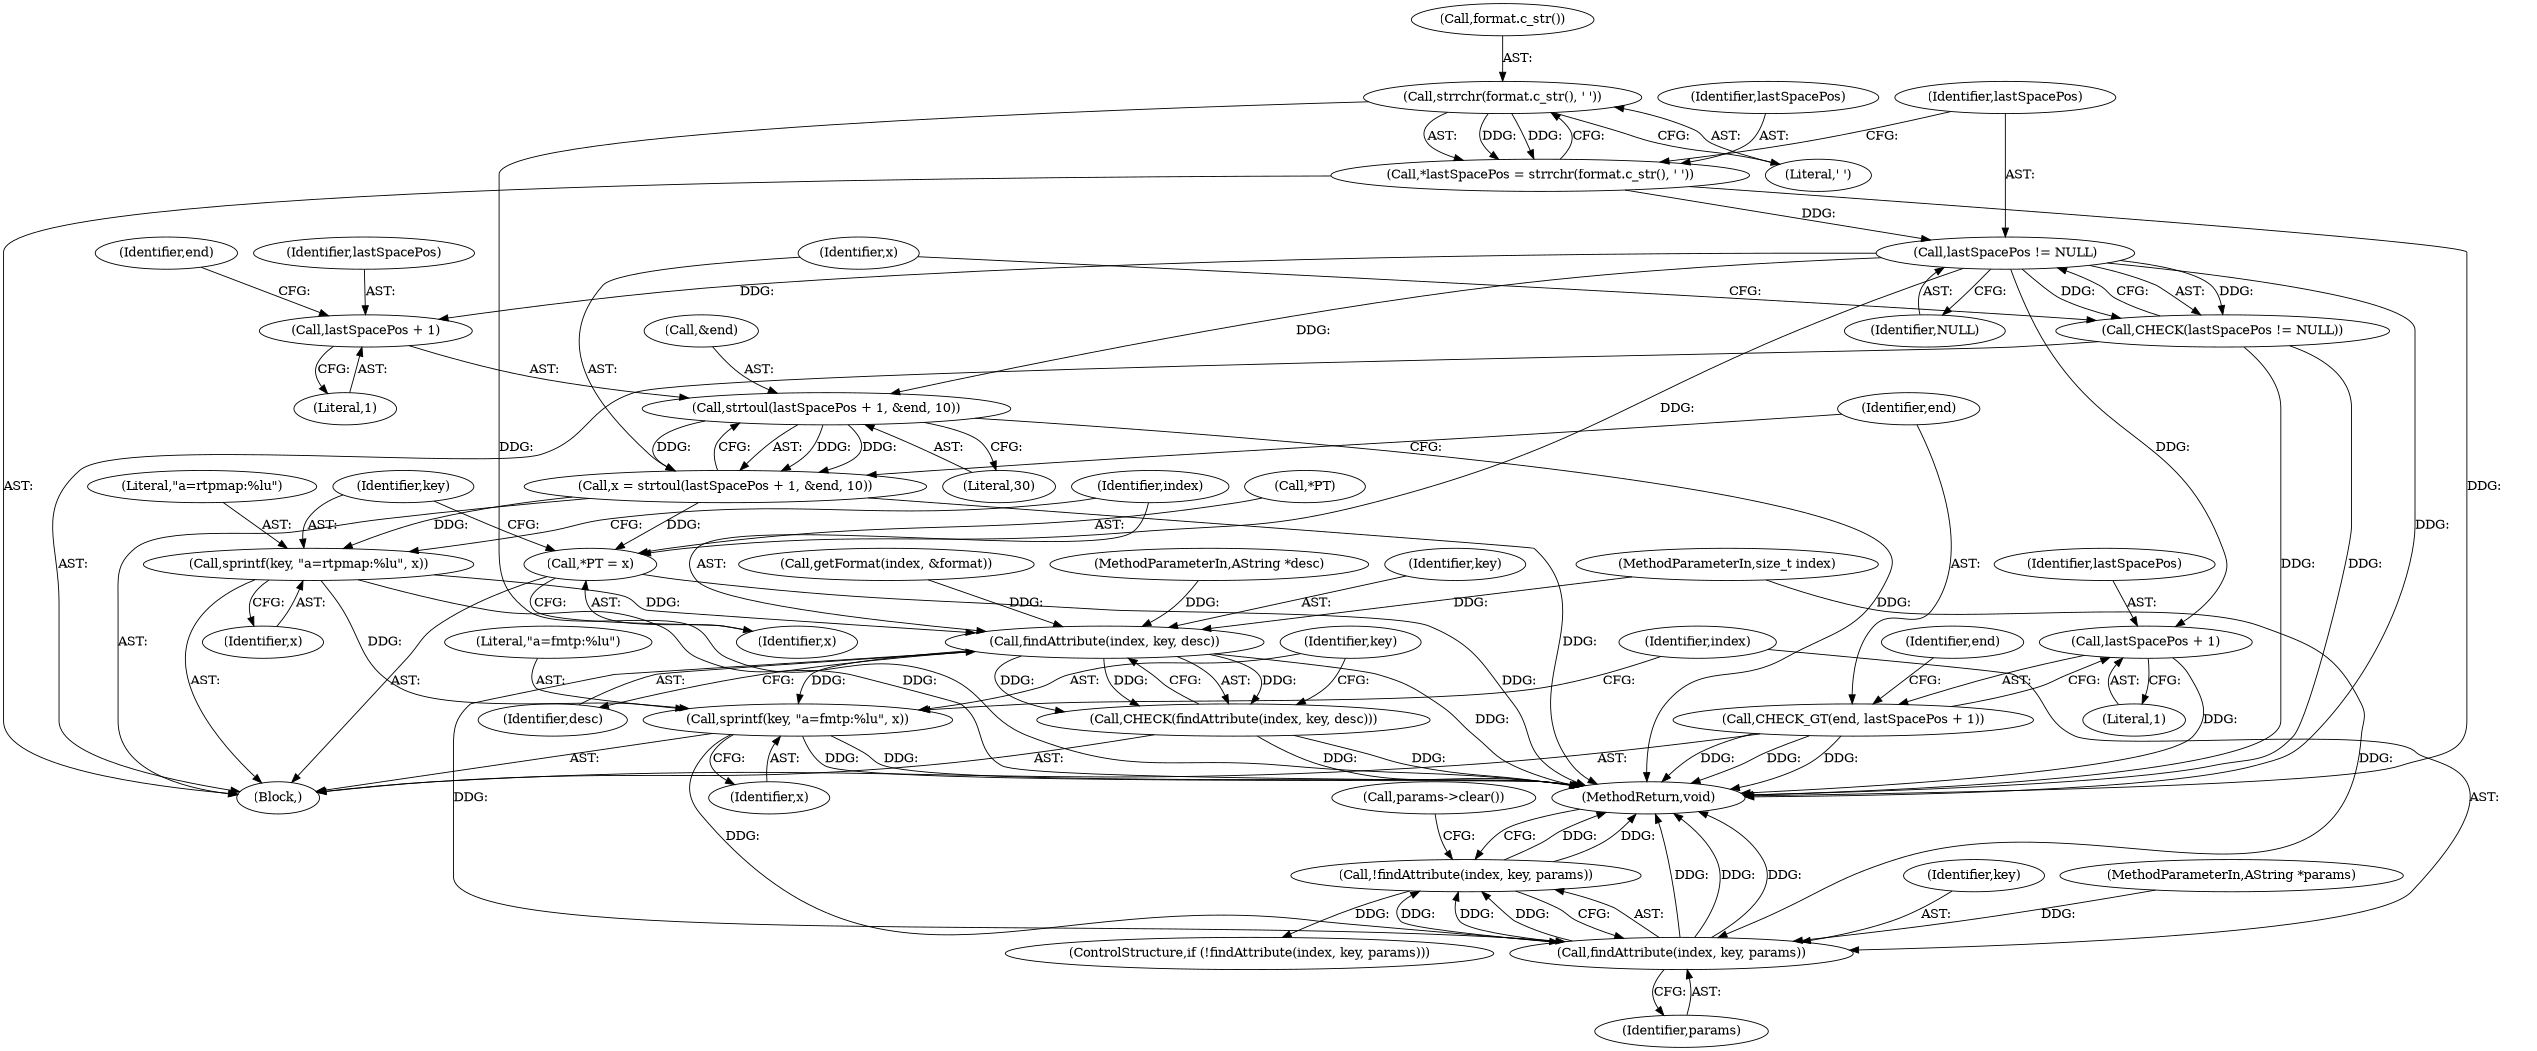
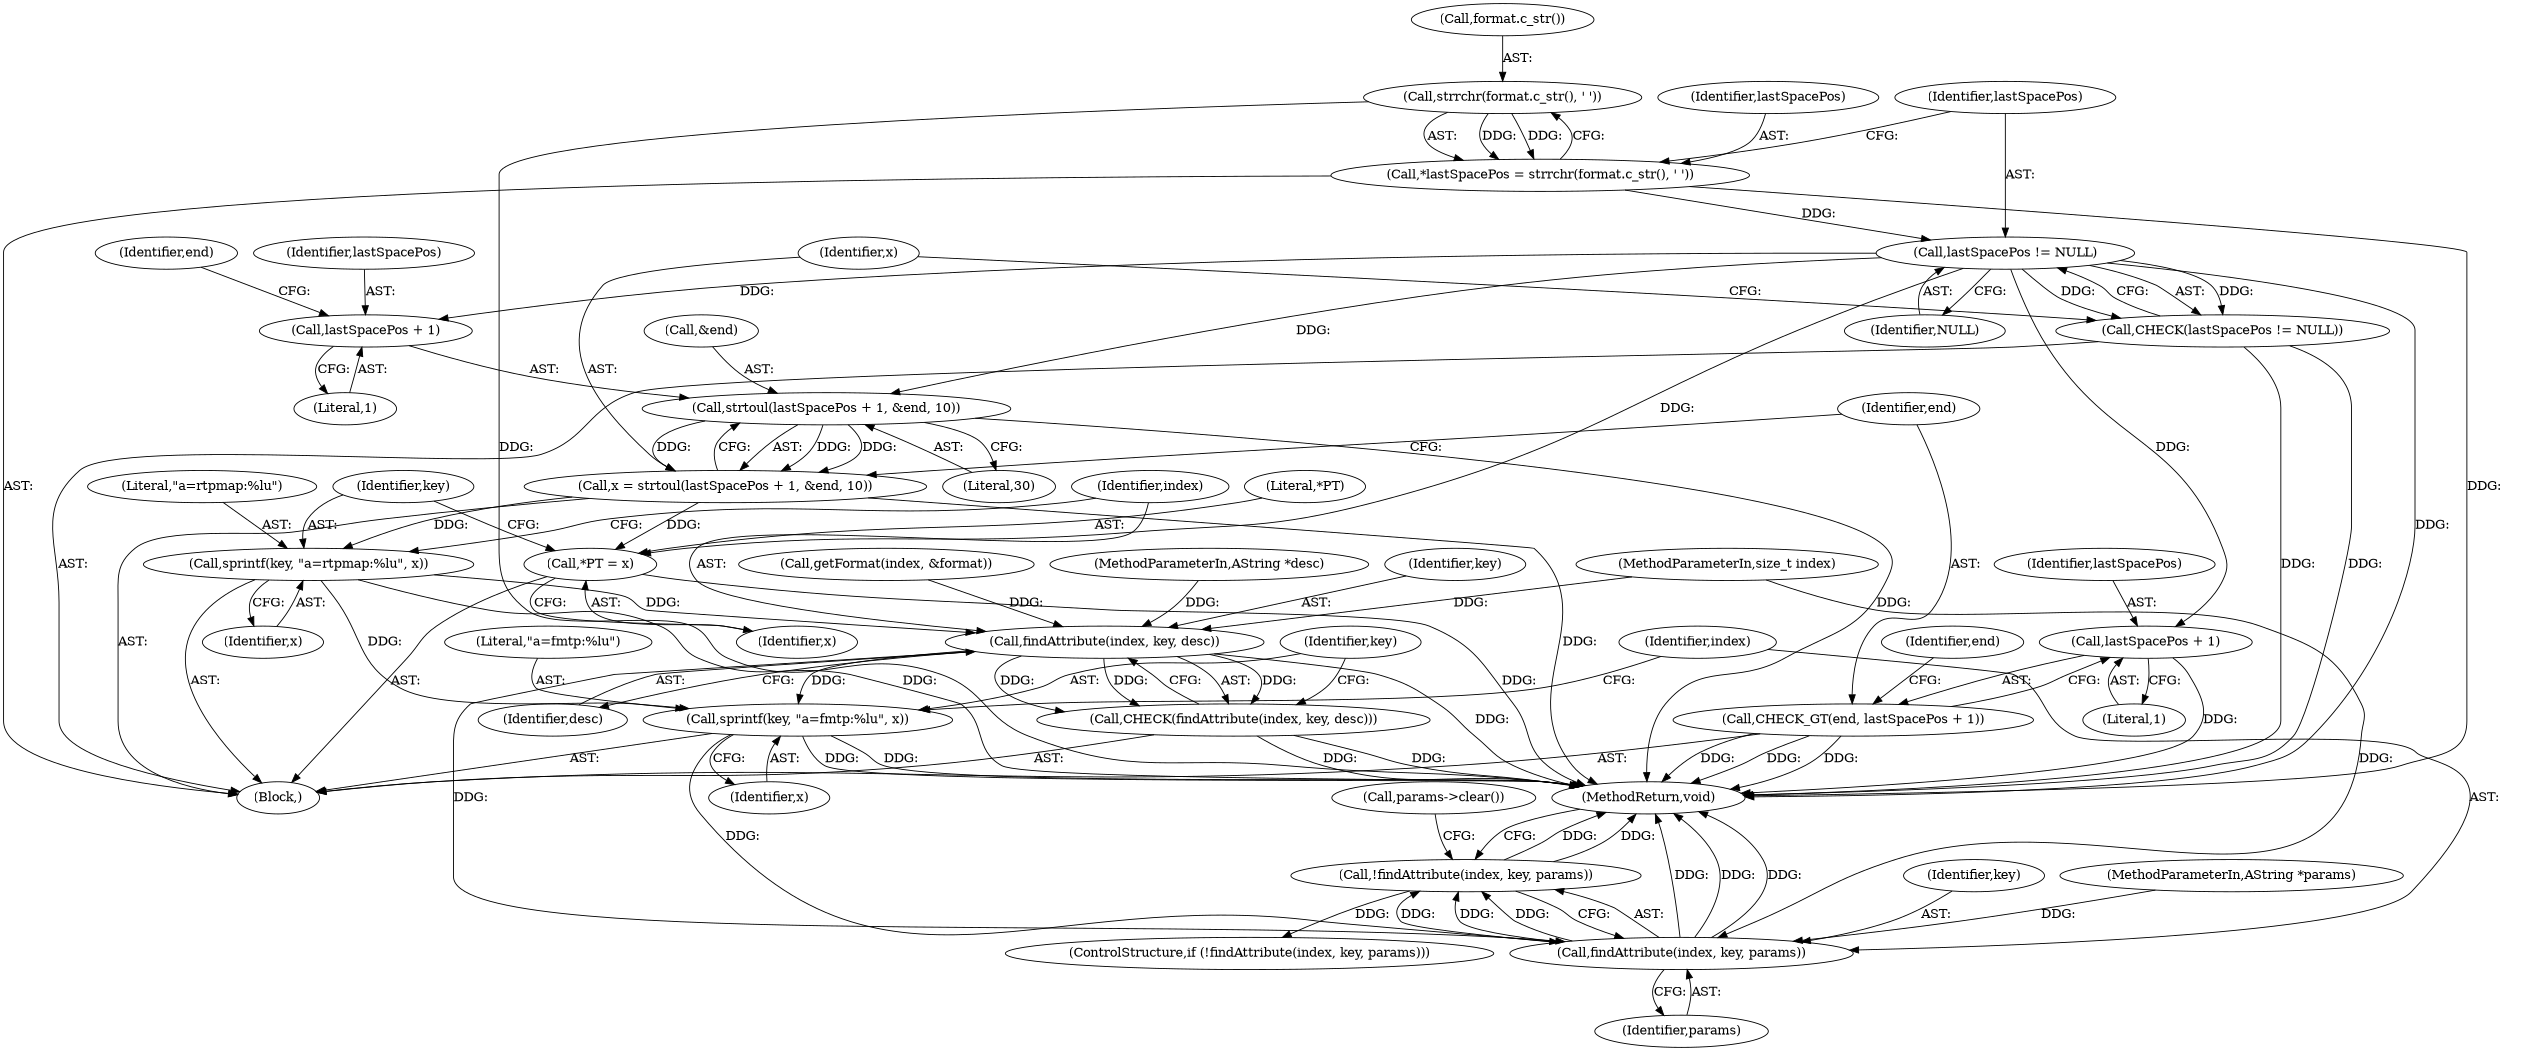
(1818, 175) -> none
(1305, 487) -> (1305, 487)
